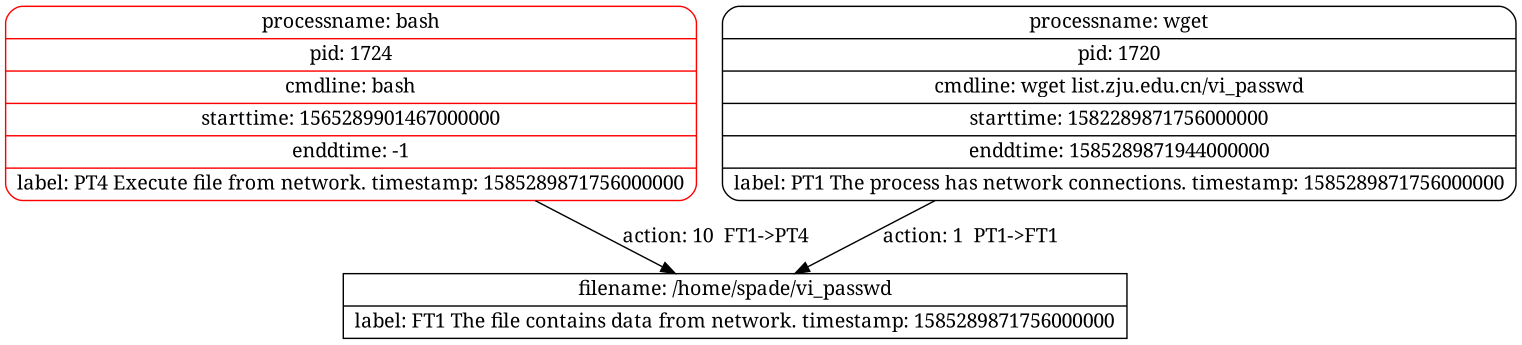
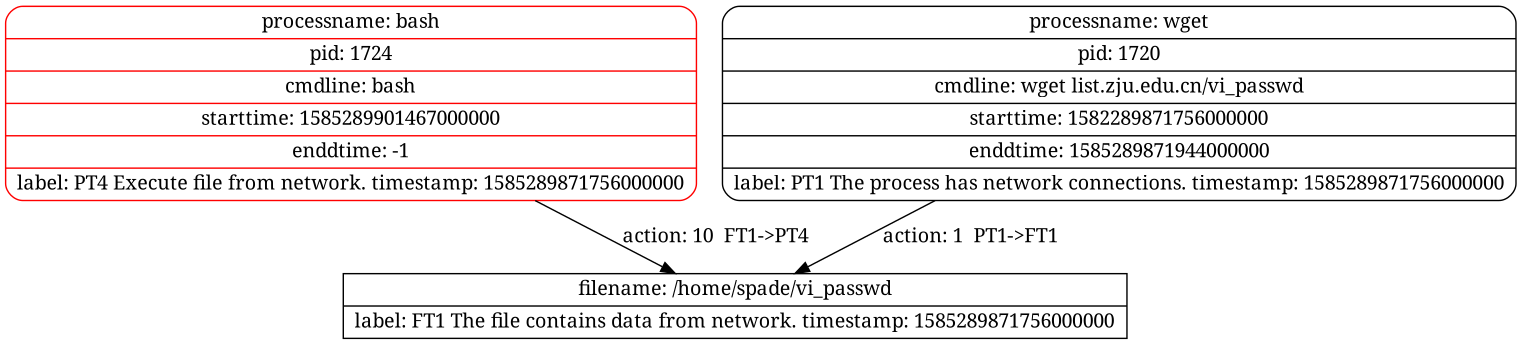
(351, 119) -> (351, 119)
